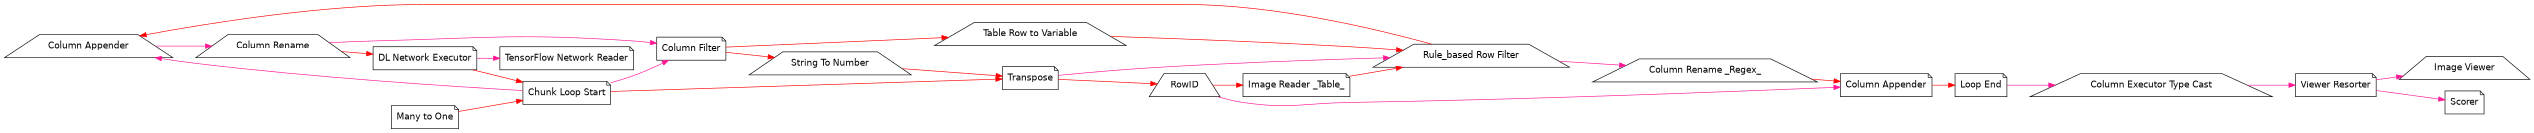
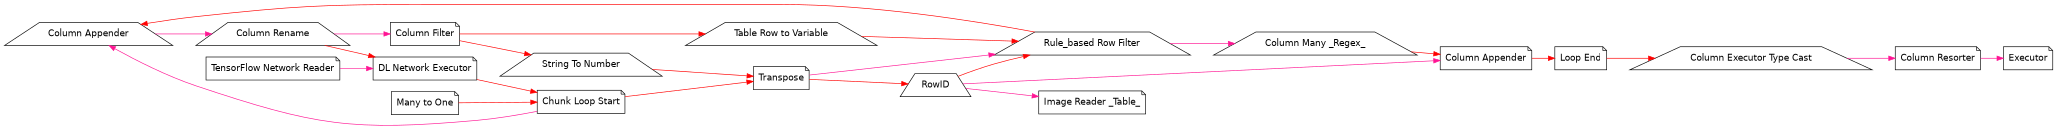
(485, 58) -> (353, 69)
(2465, 68) -> none
(1705, 70) -> (1315, 44)
(1373, 72) -> (990, 65)
(637, 74) -> none
(1225, 85) -> (999, 92)
(2028, 85) -> (1628, 58)
(2336, 85) -> (1938, 58)
(2465, 102) -> (2028, 58)
